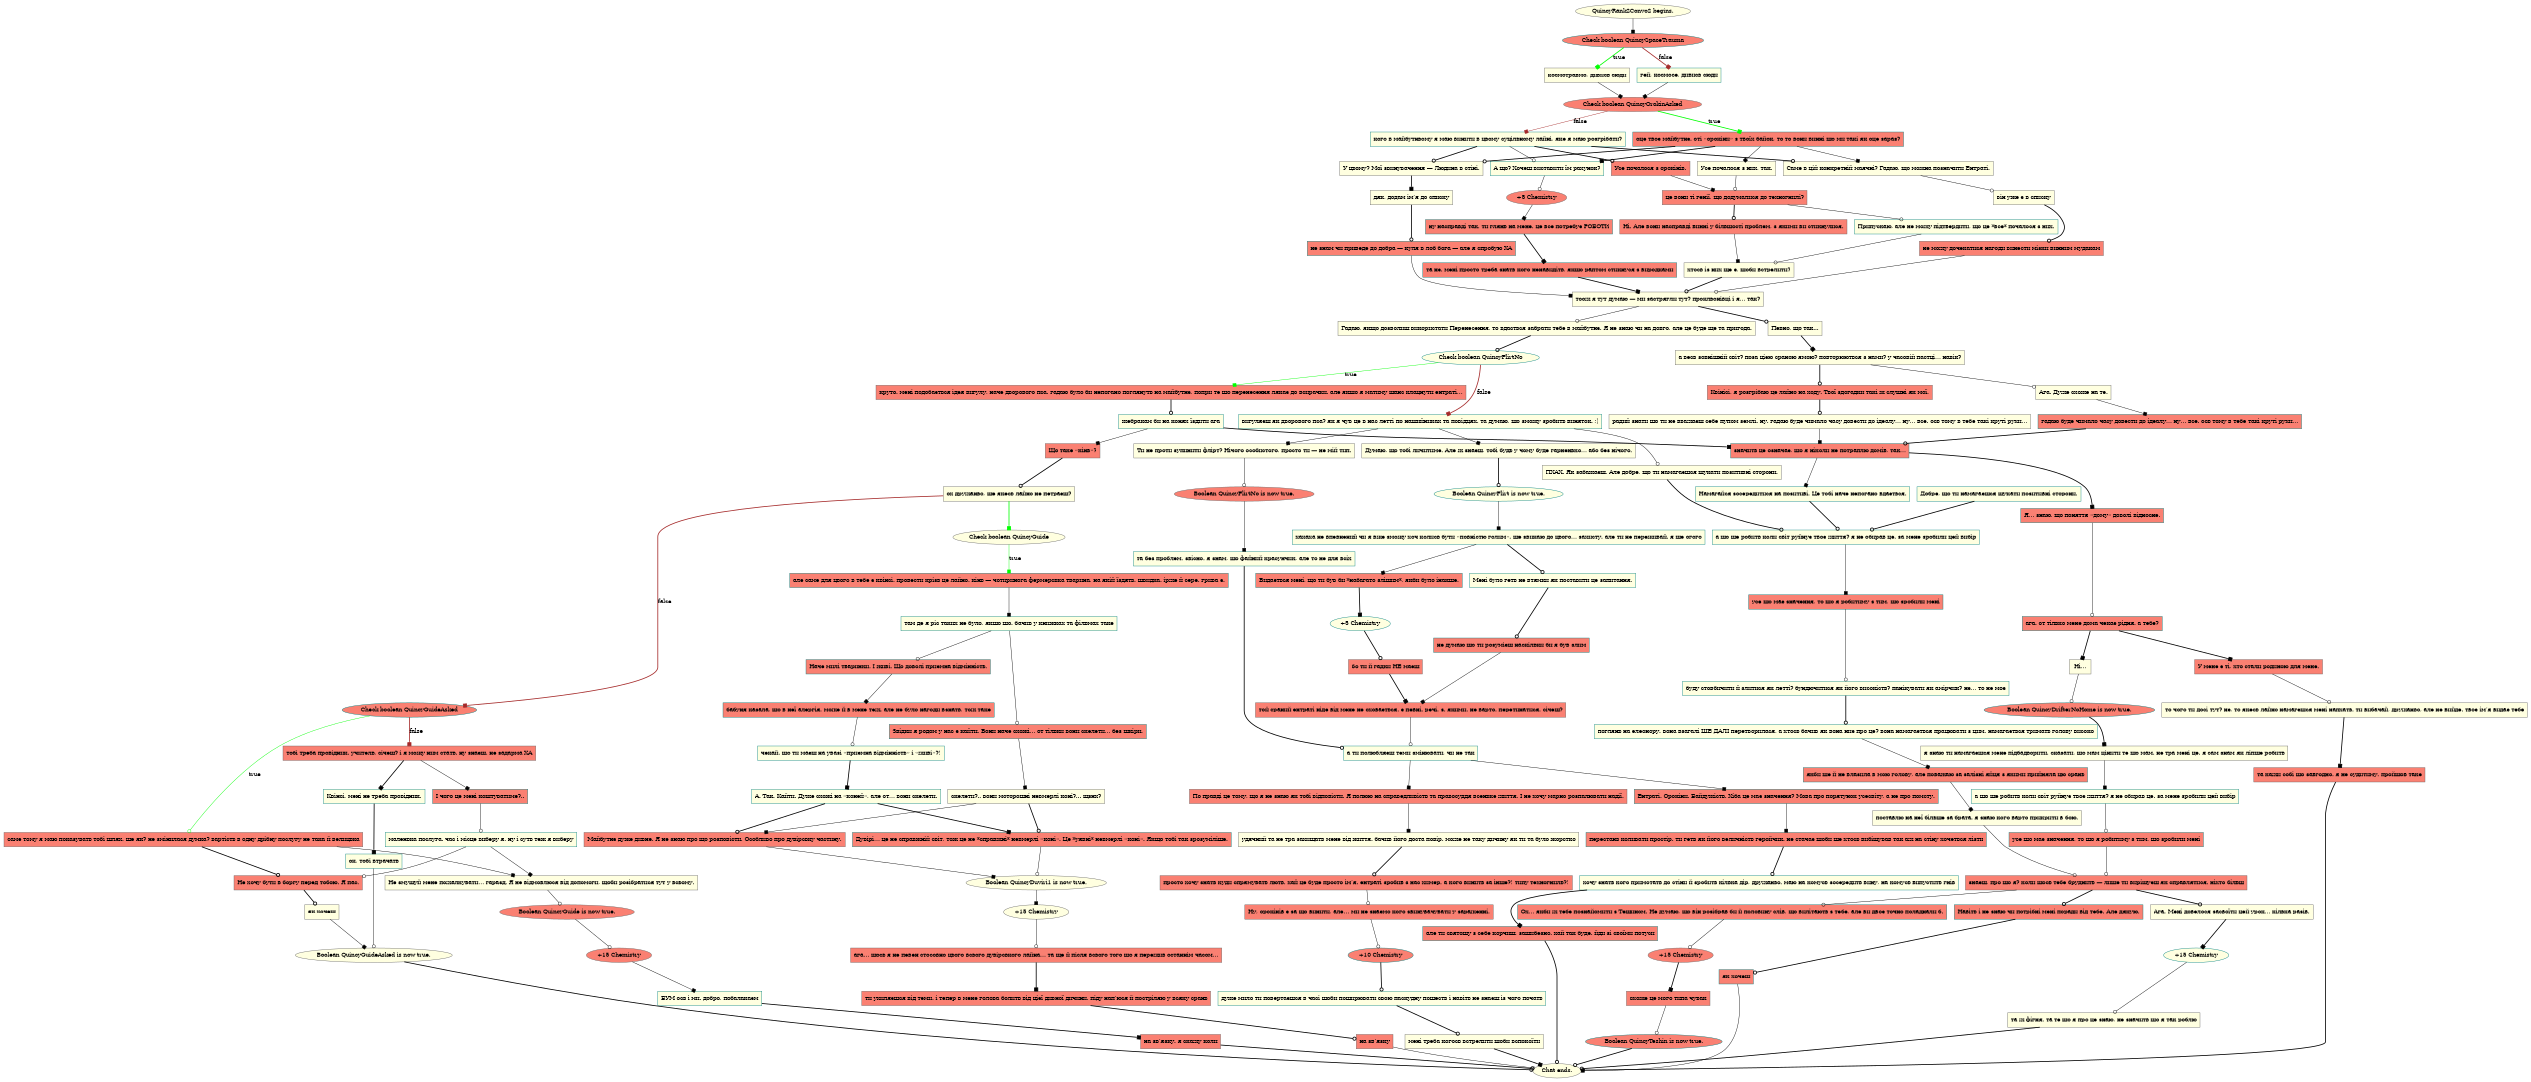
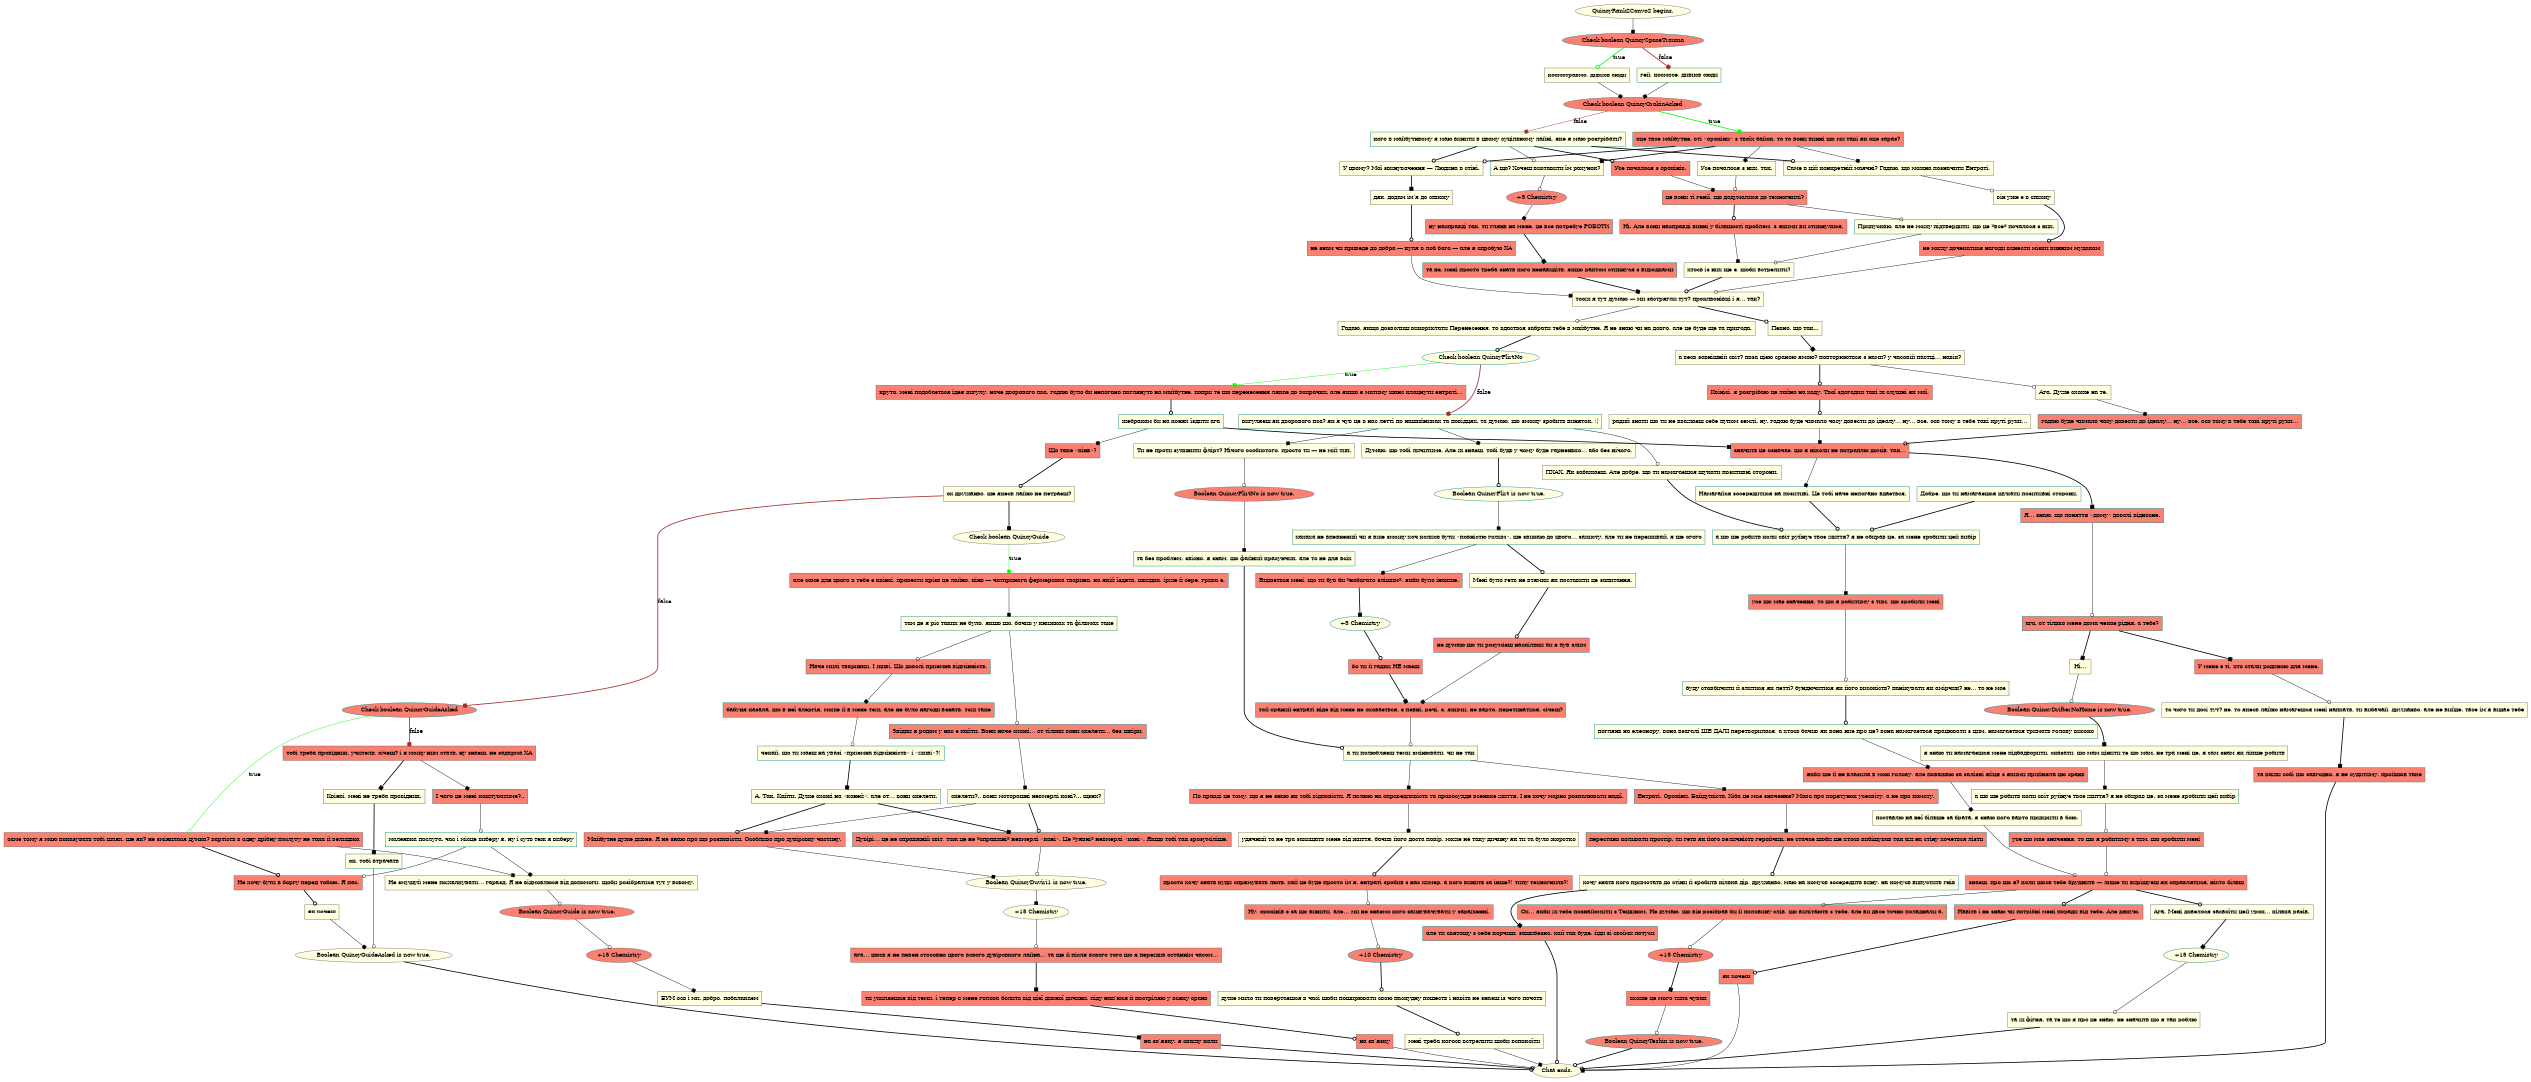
(1612, 57) -> (1611, 57)
(1009, 514) -> (1009, 514)
(1516, 1056) -> (1516, 1056)
